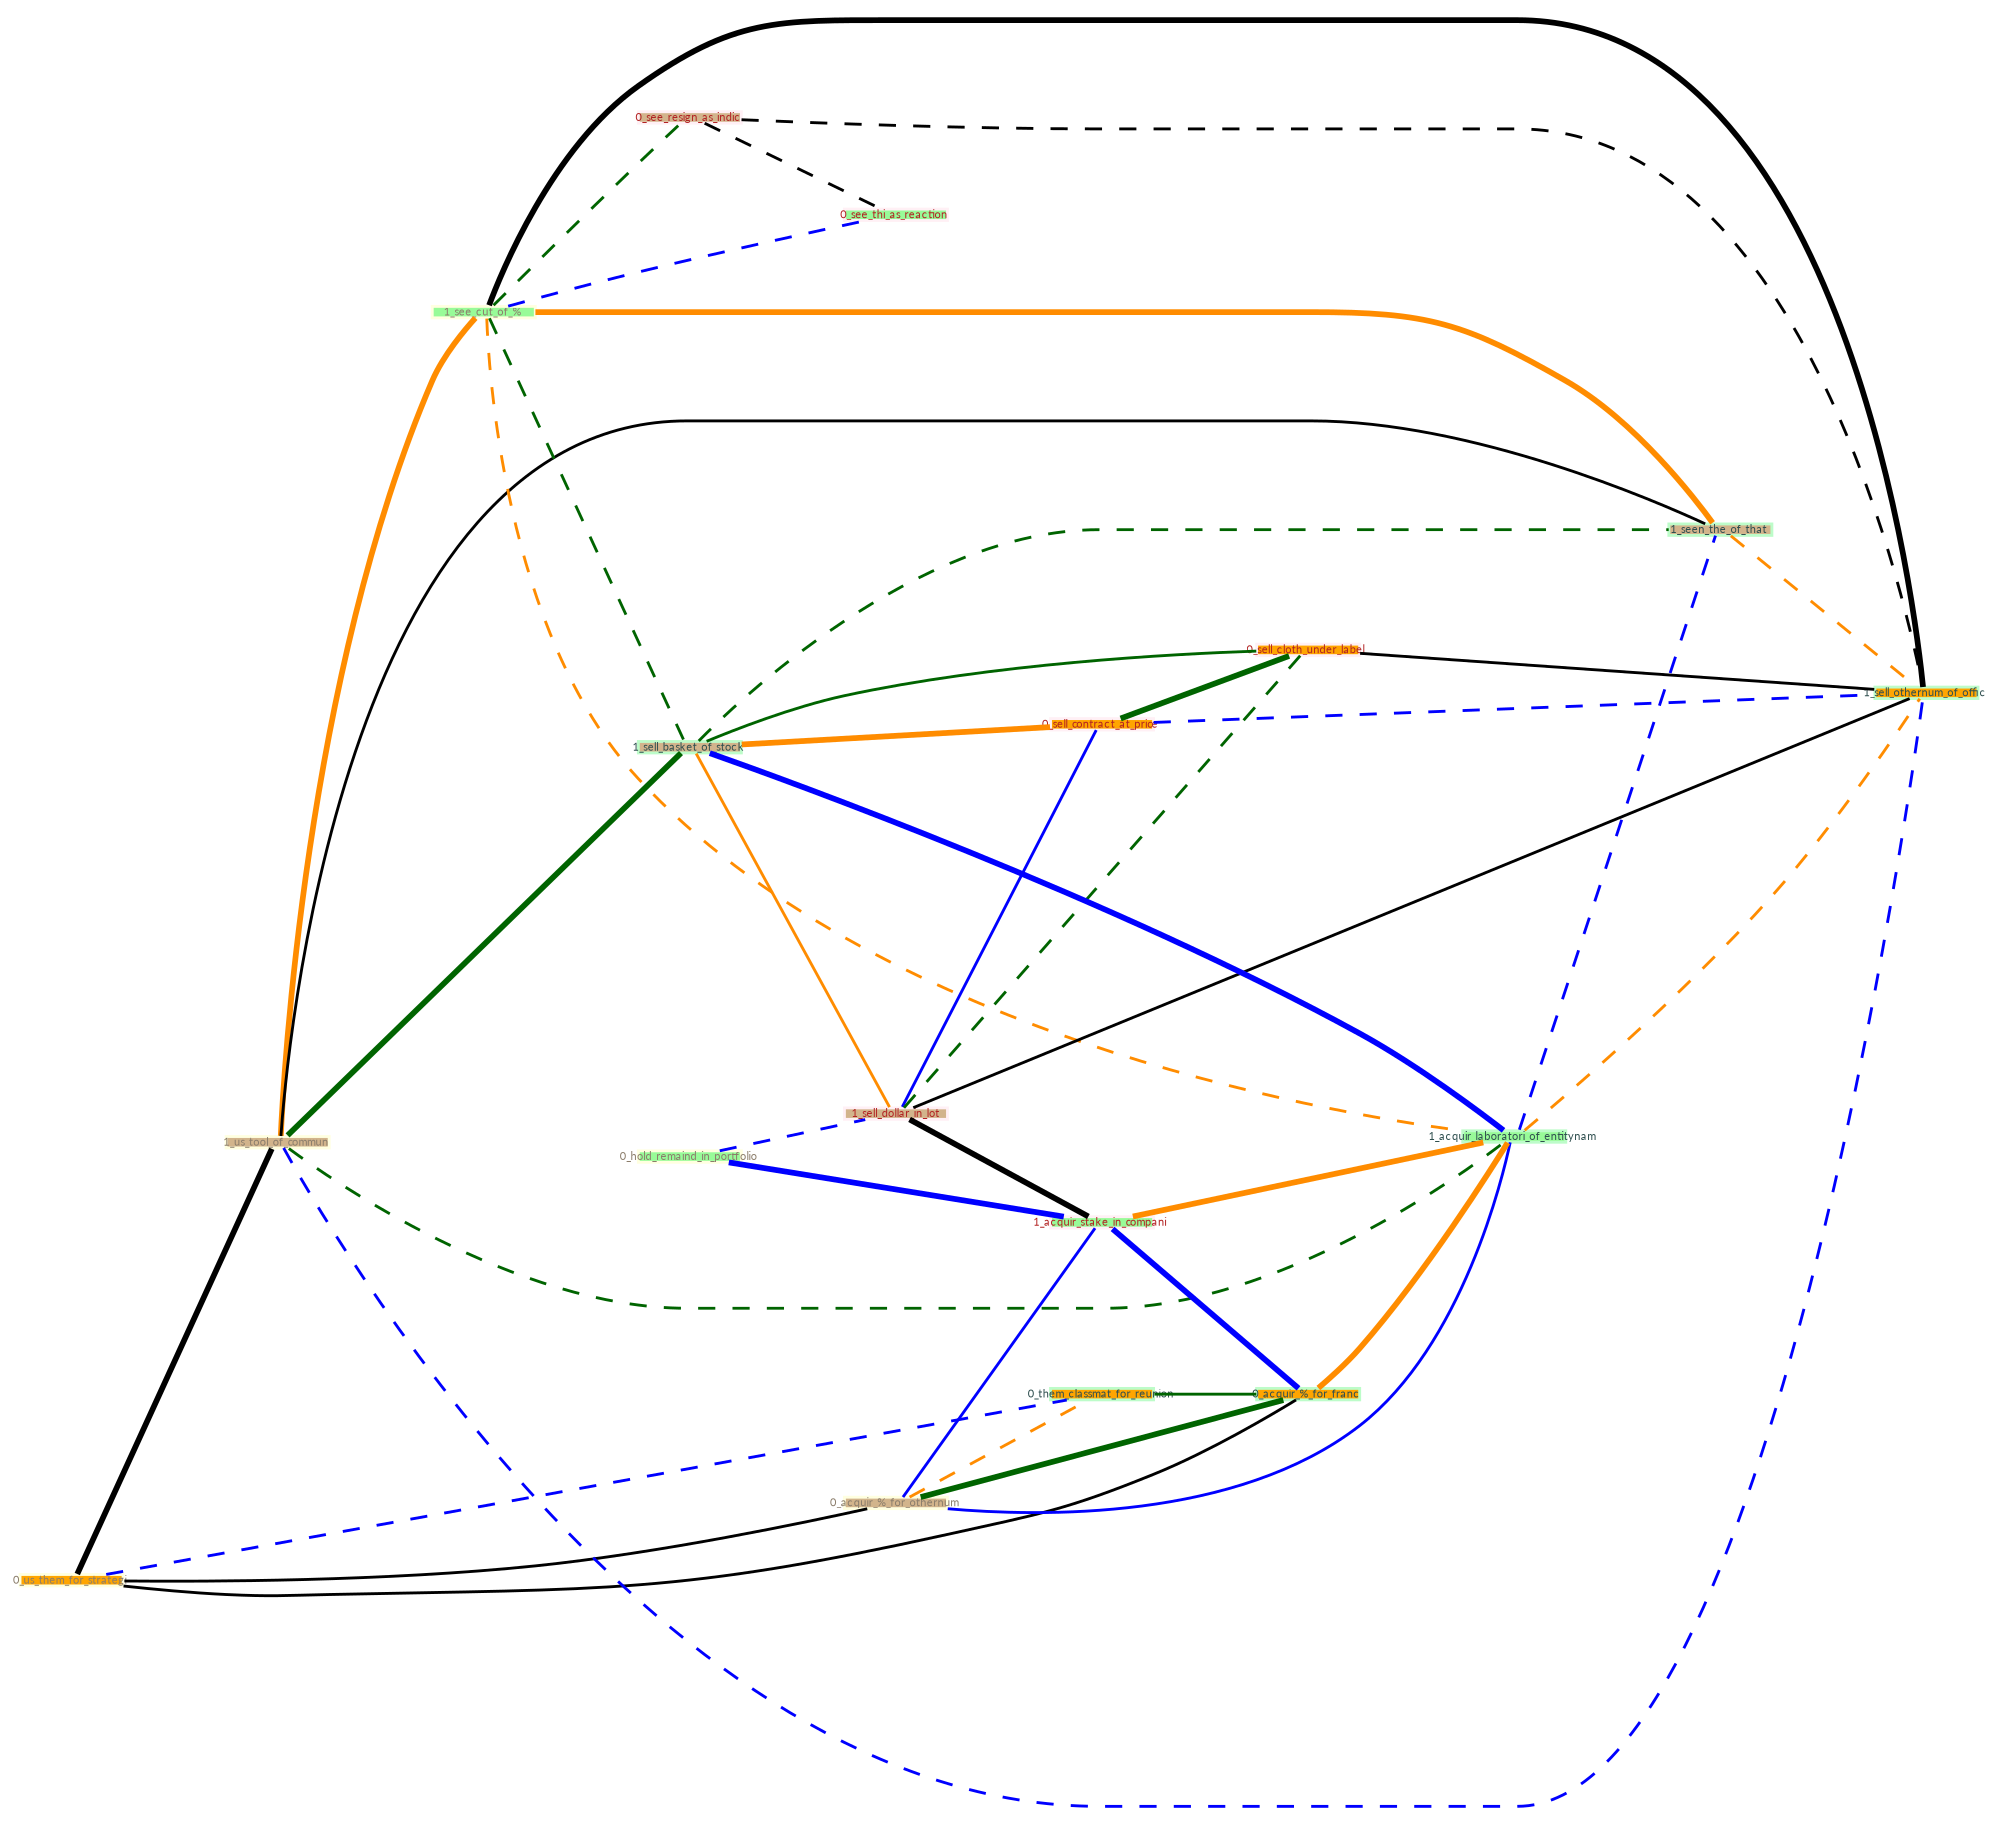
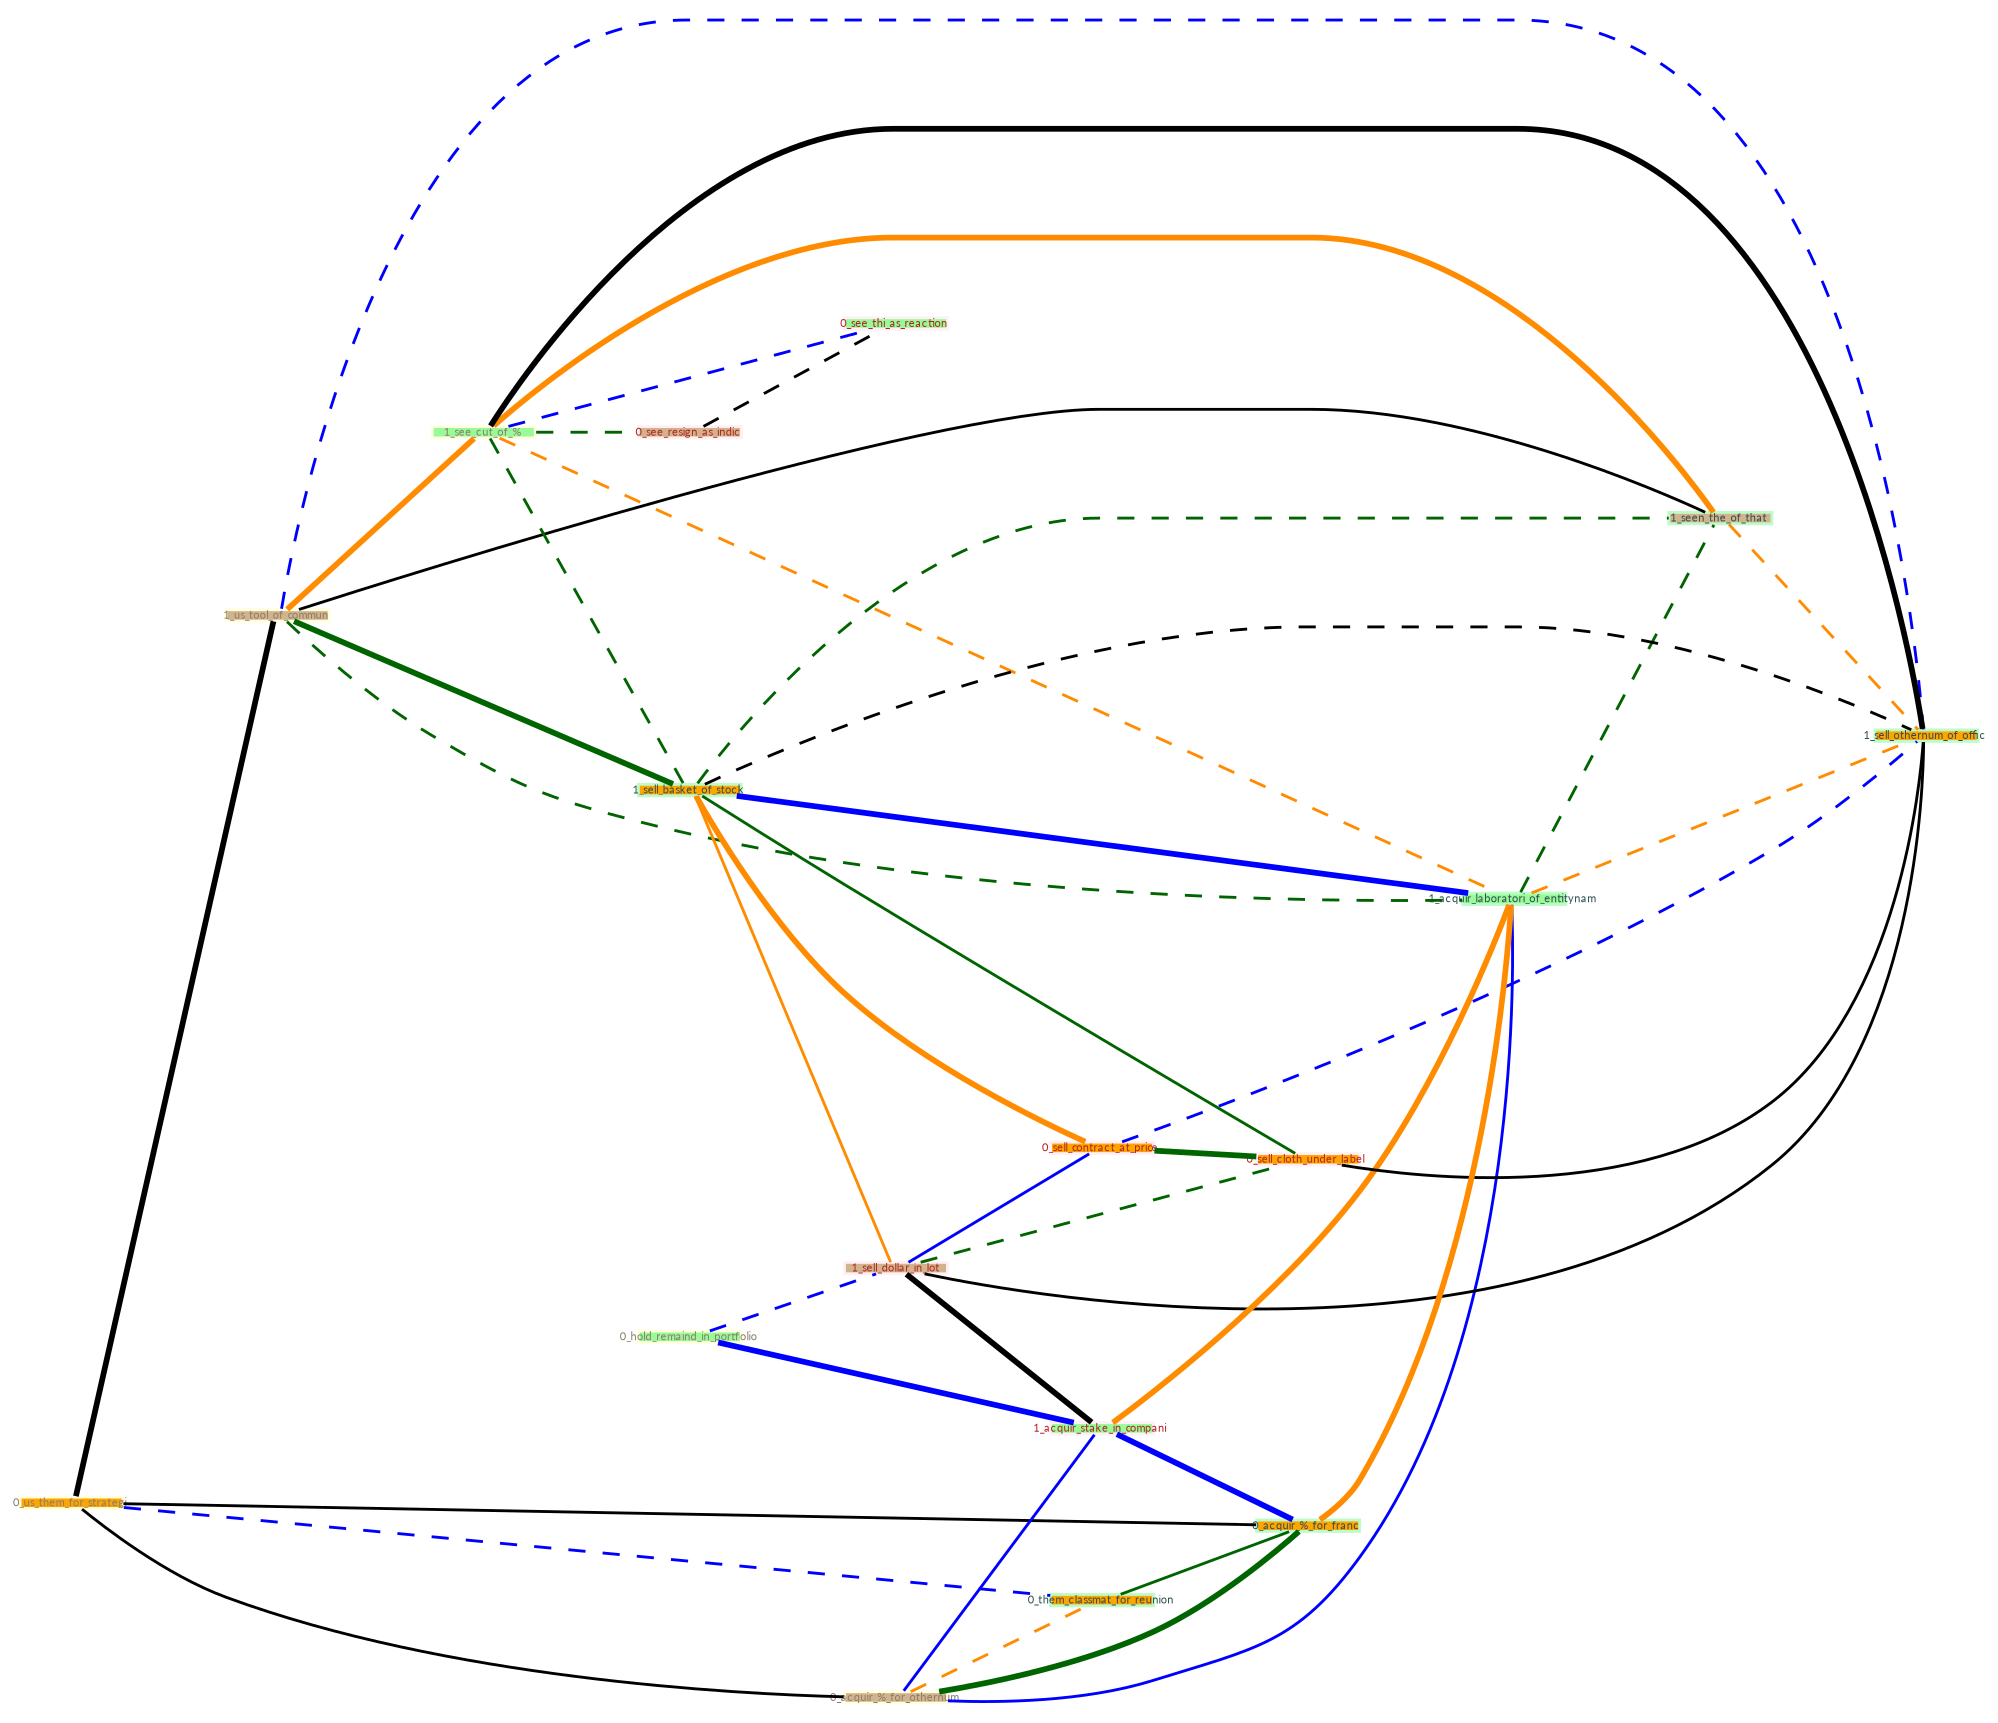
(1499, 129) -> (1304, 627)
(690, 747) -> (690, 790)
(1613, 848) -> (1617, 709)
